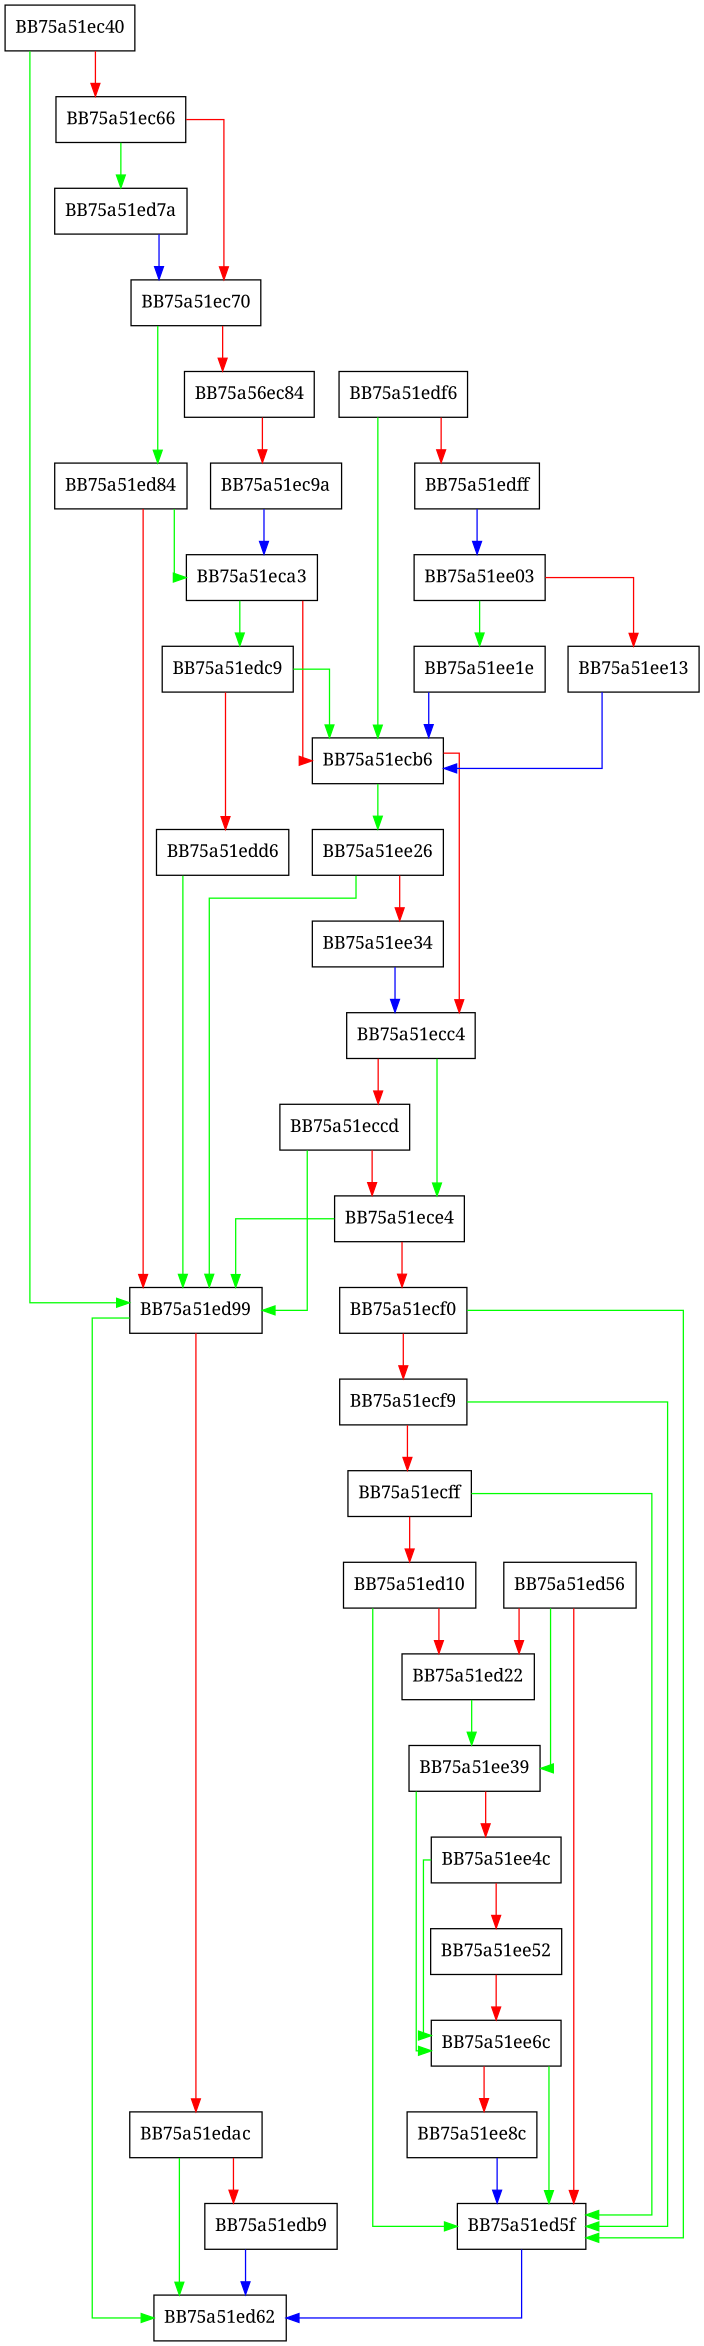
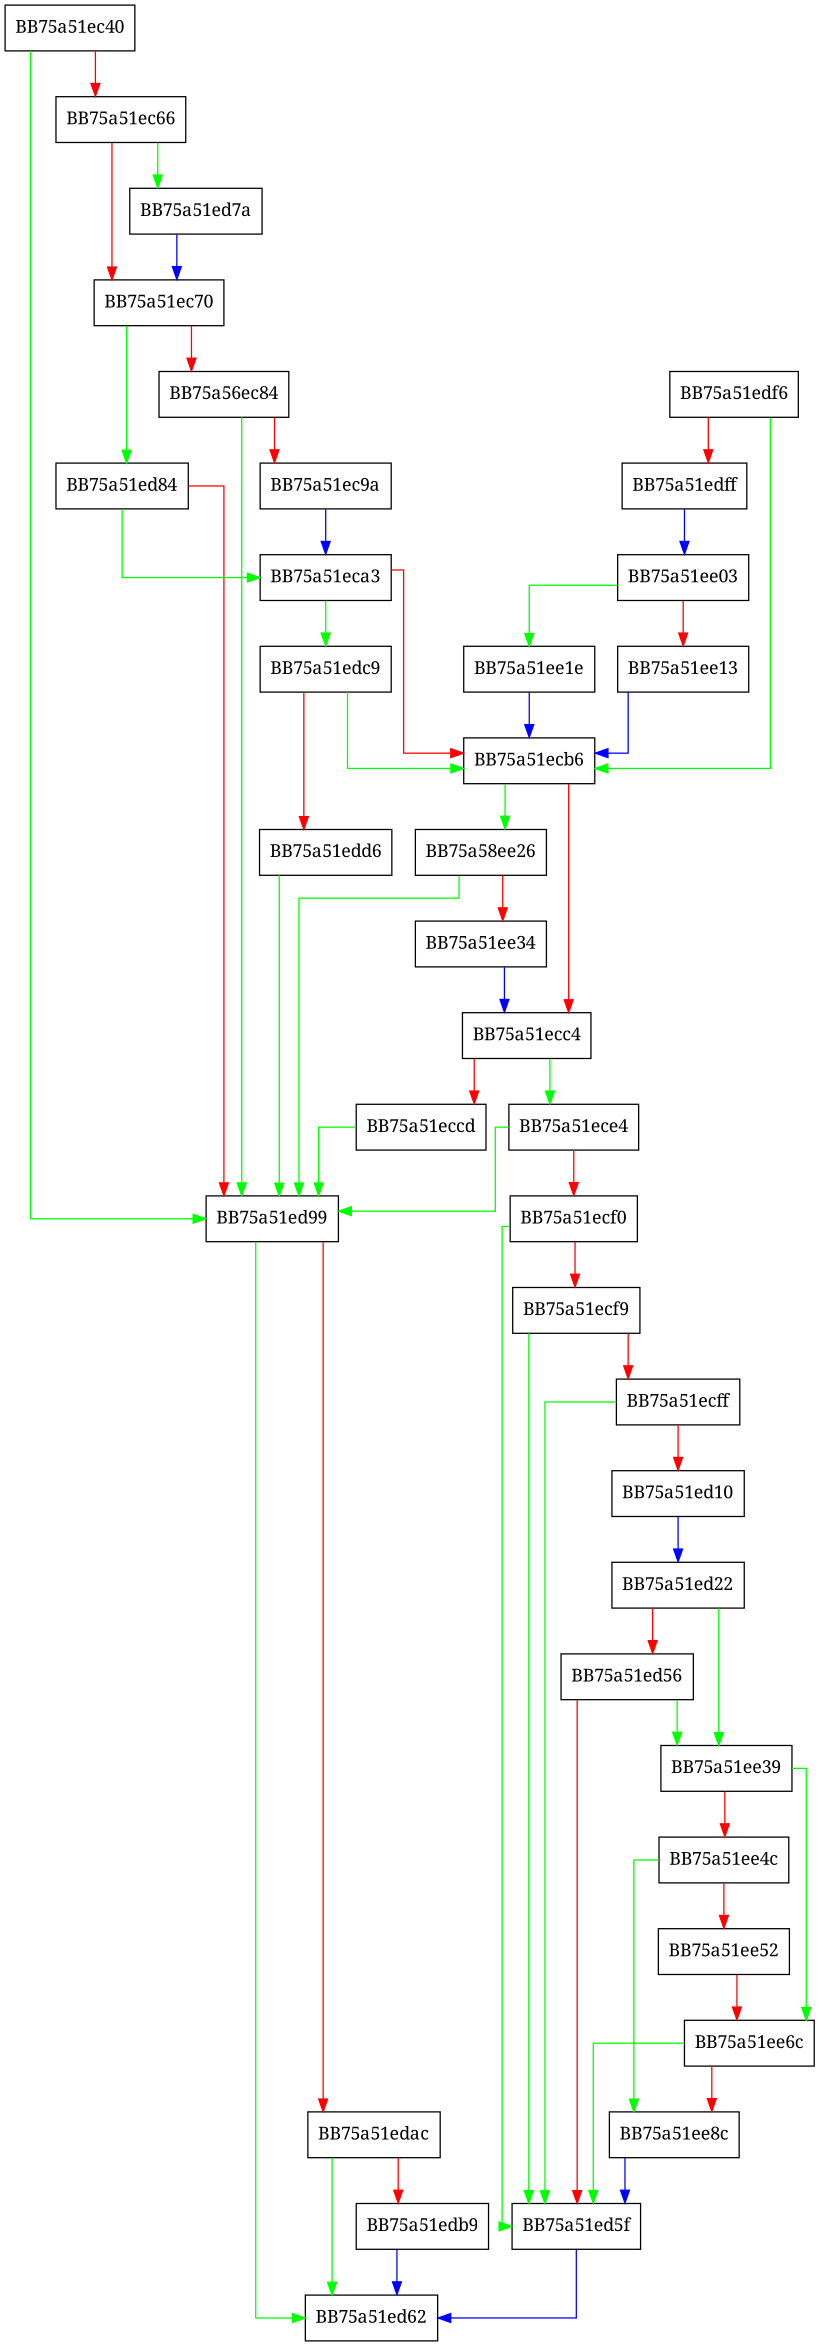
none -> (242, 800)
(378, 852) -> (481, 852)
(372, 1166) -> none
(439, 1624) -> (678, 1533)
(519, 1624) -> (653, 1624)
(423, 1944) -> (634, 1967)
(373, 1953) -> none
